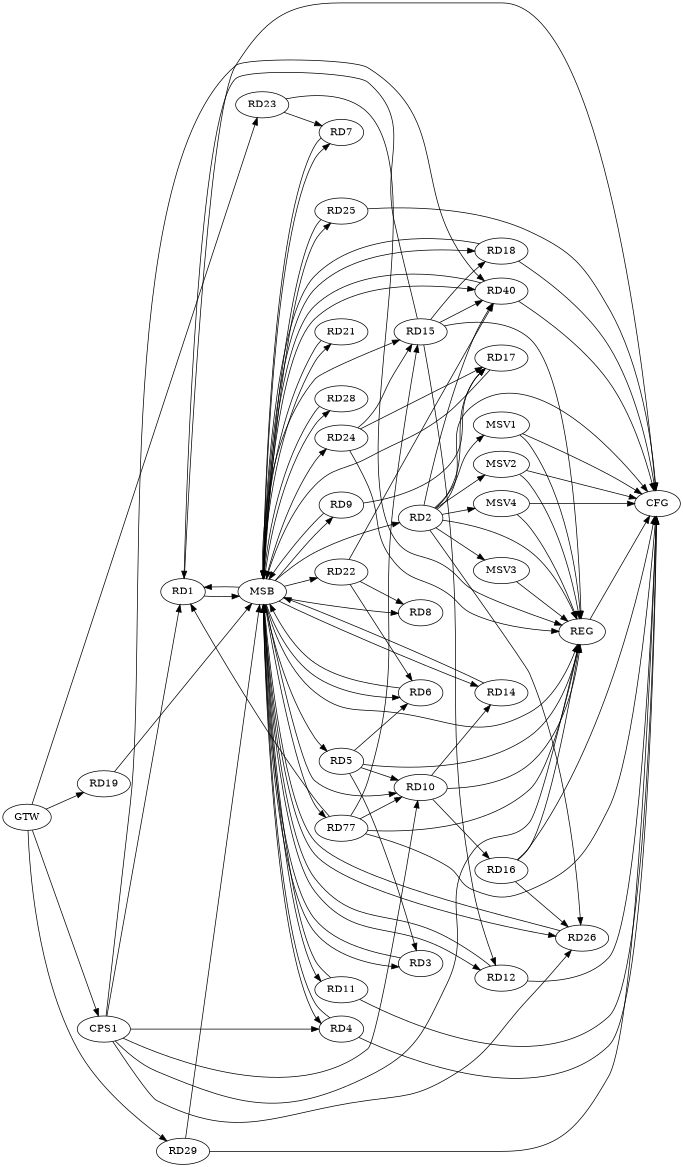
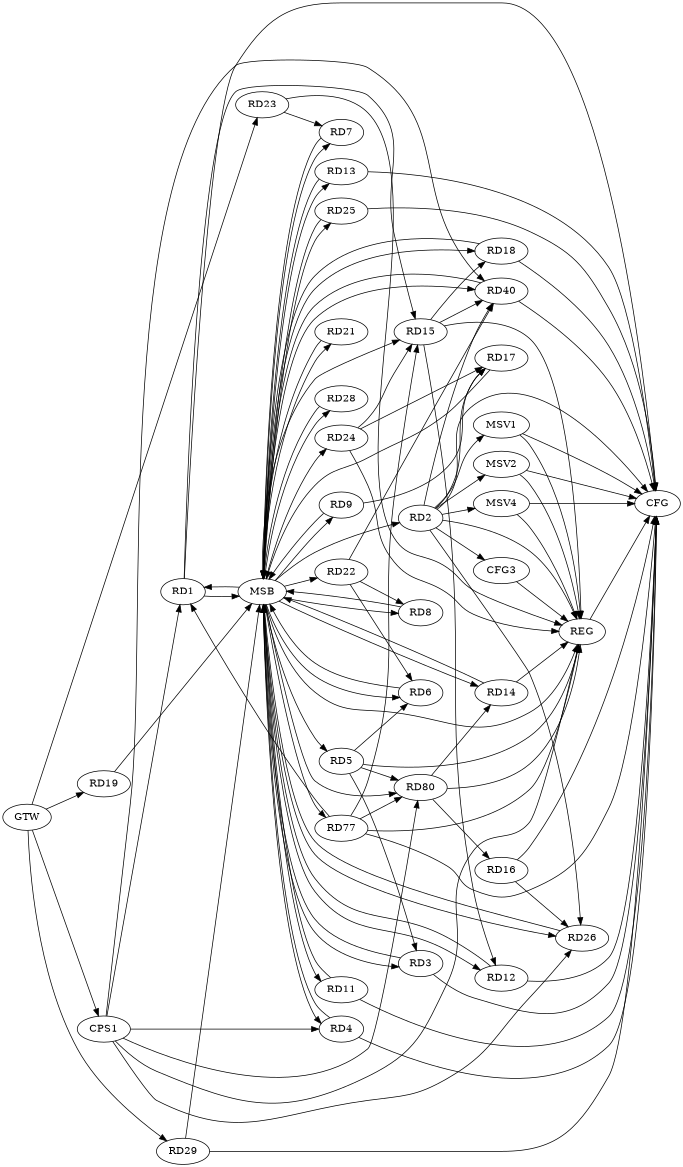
(243, 76) -> (235, 93)
none -> (341, 172)
(501, 571) -> (501, 571)
none -> (347, 598)
(555, 770) -> (539, 664)
(421, 787) -> (421, 787)
none -> (628, 917)
